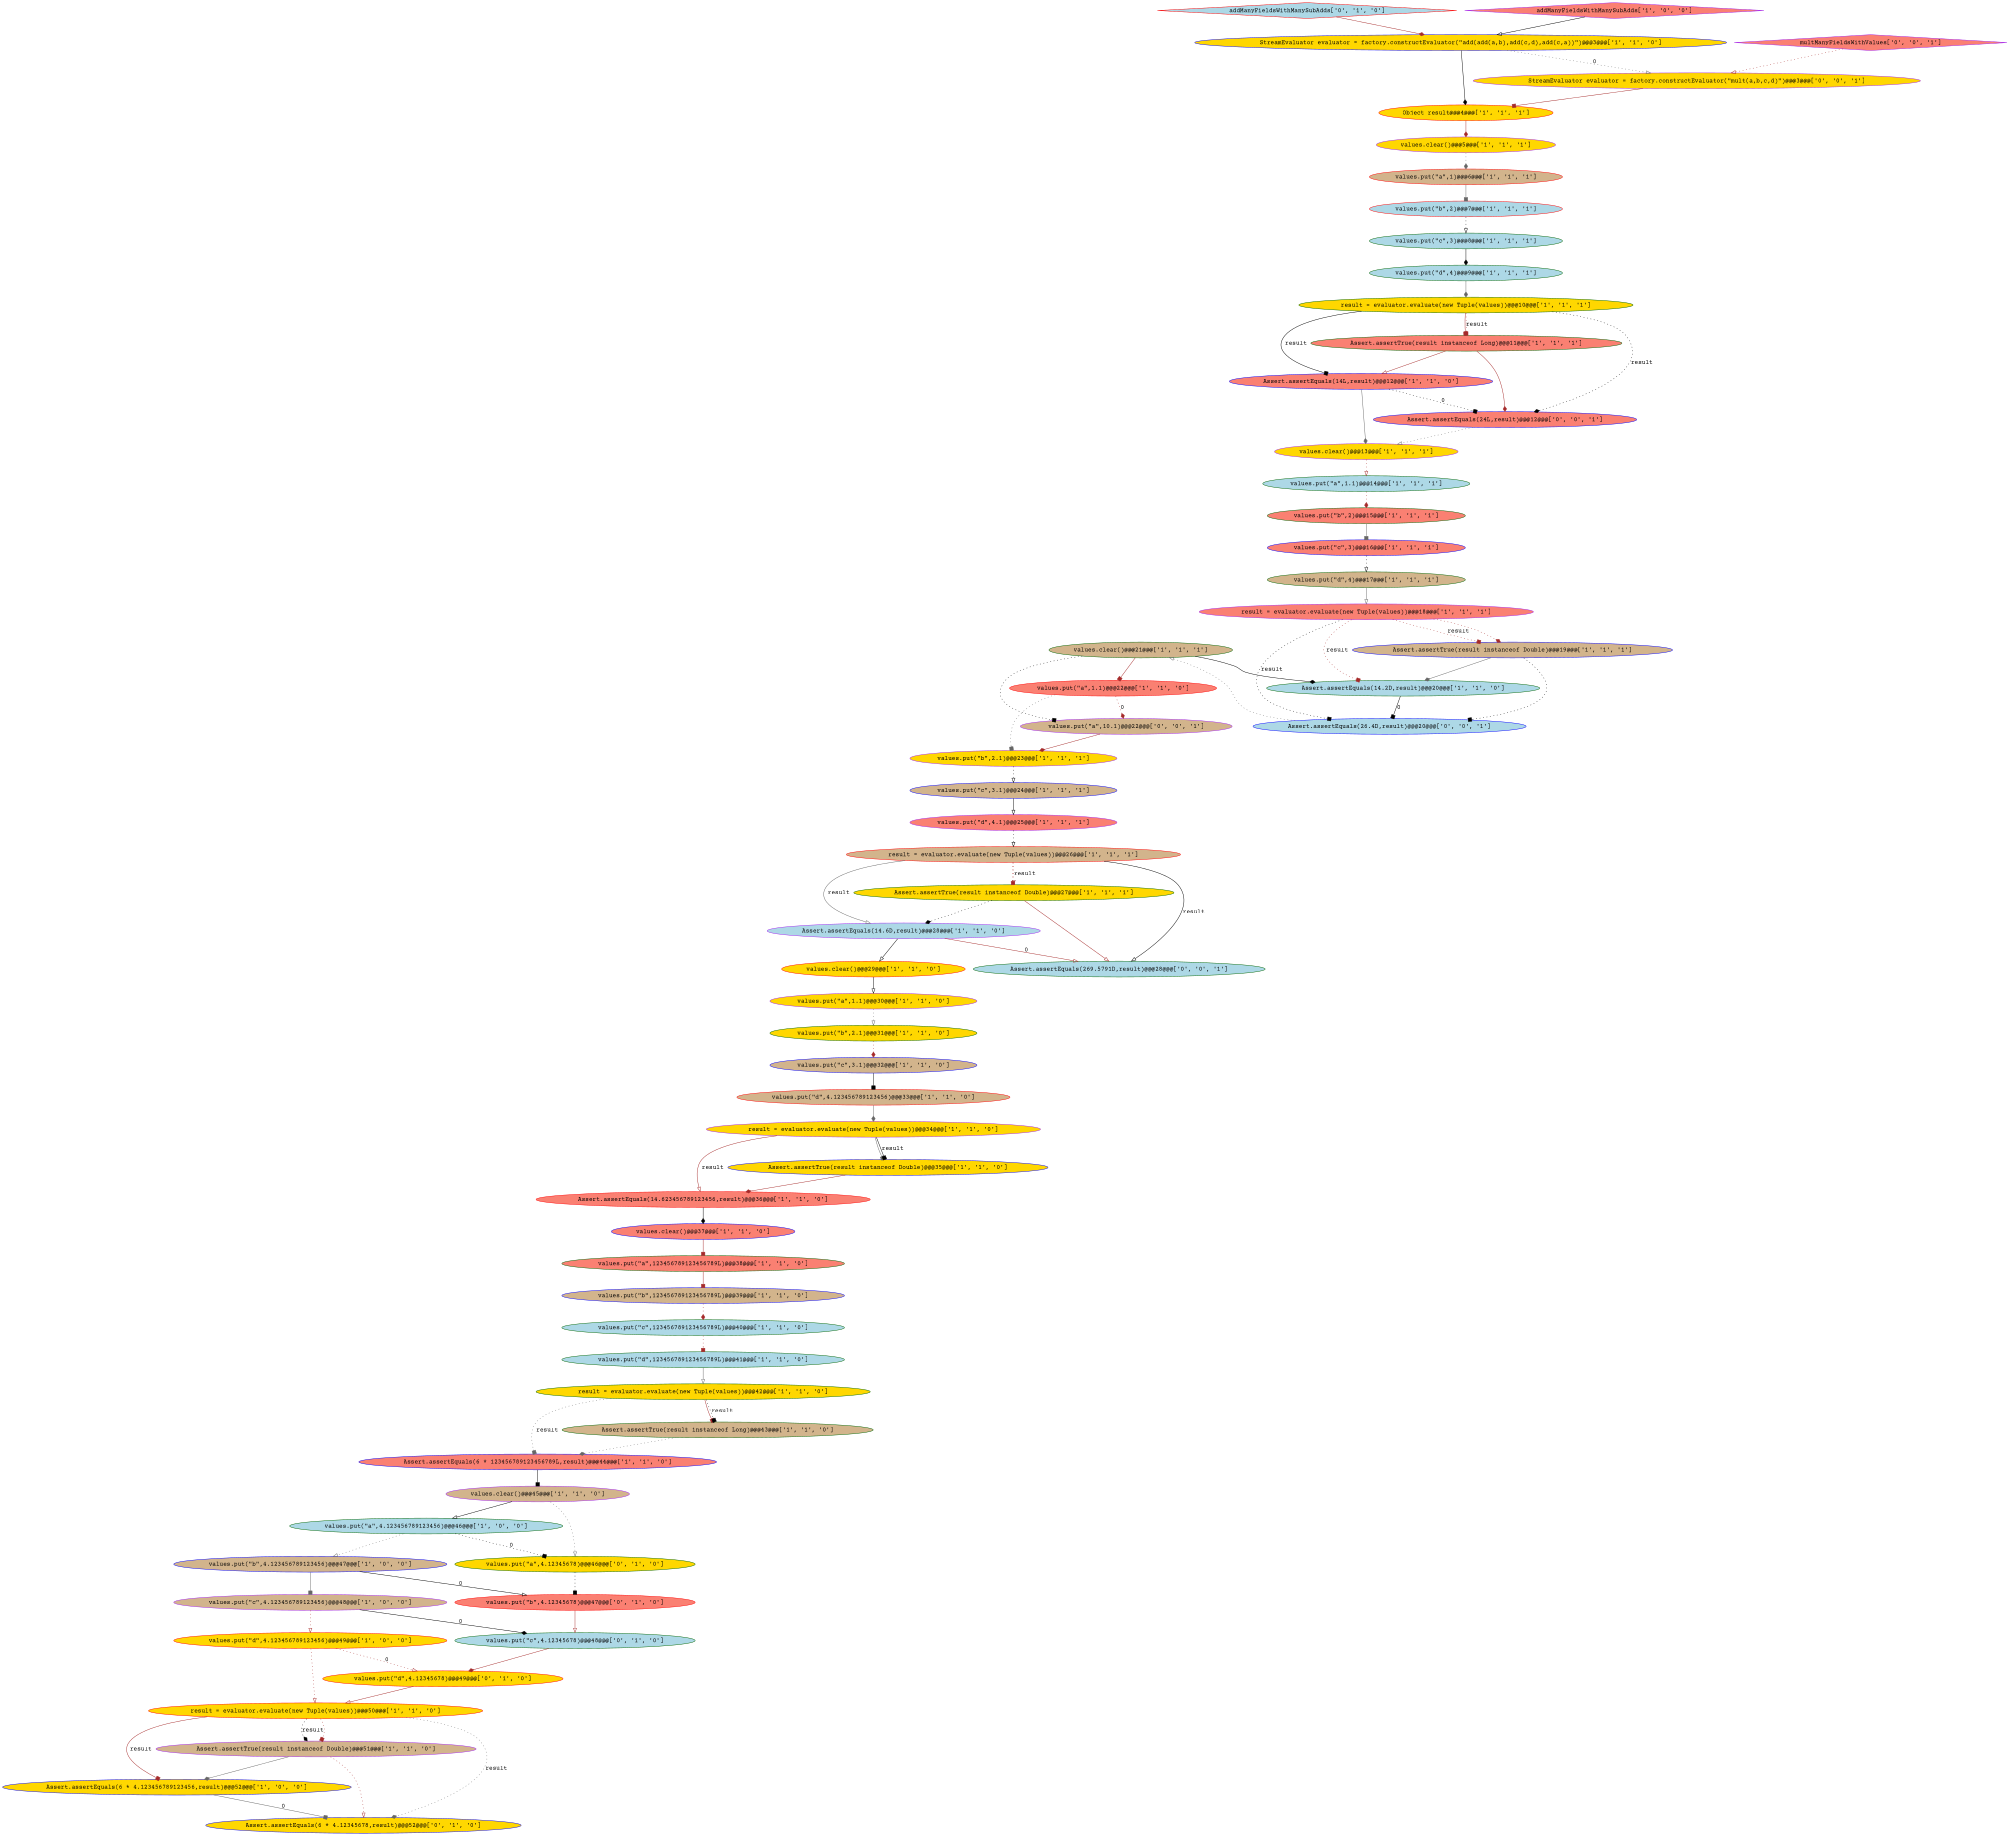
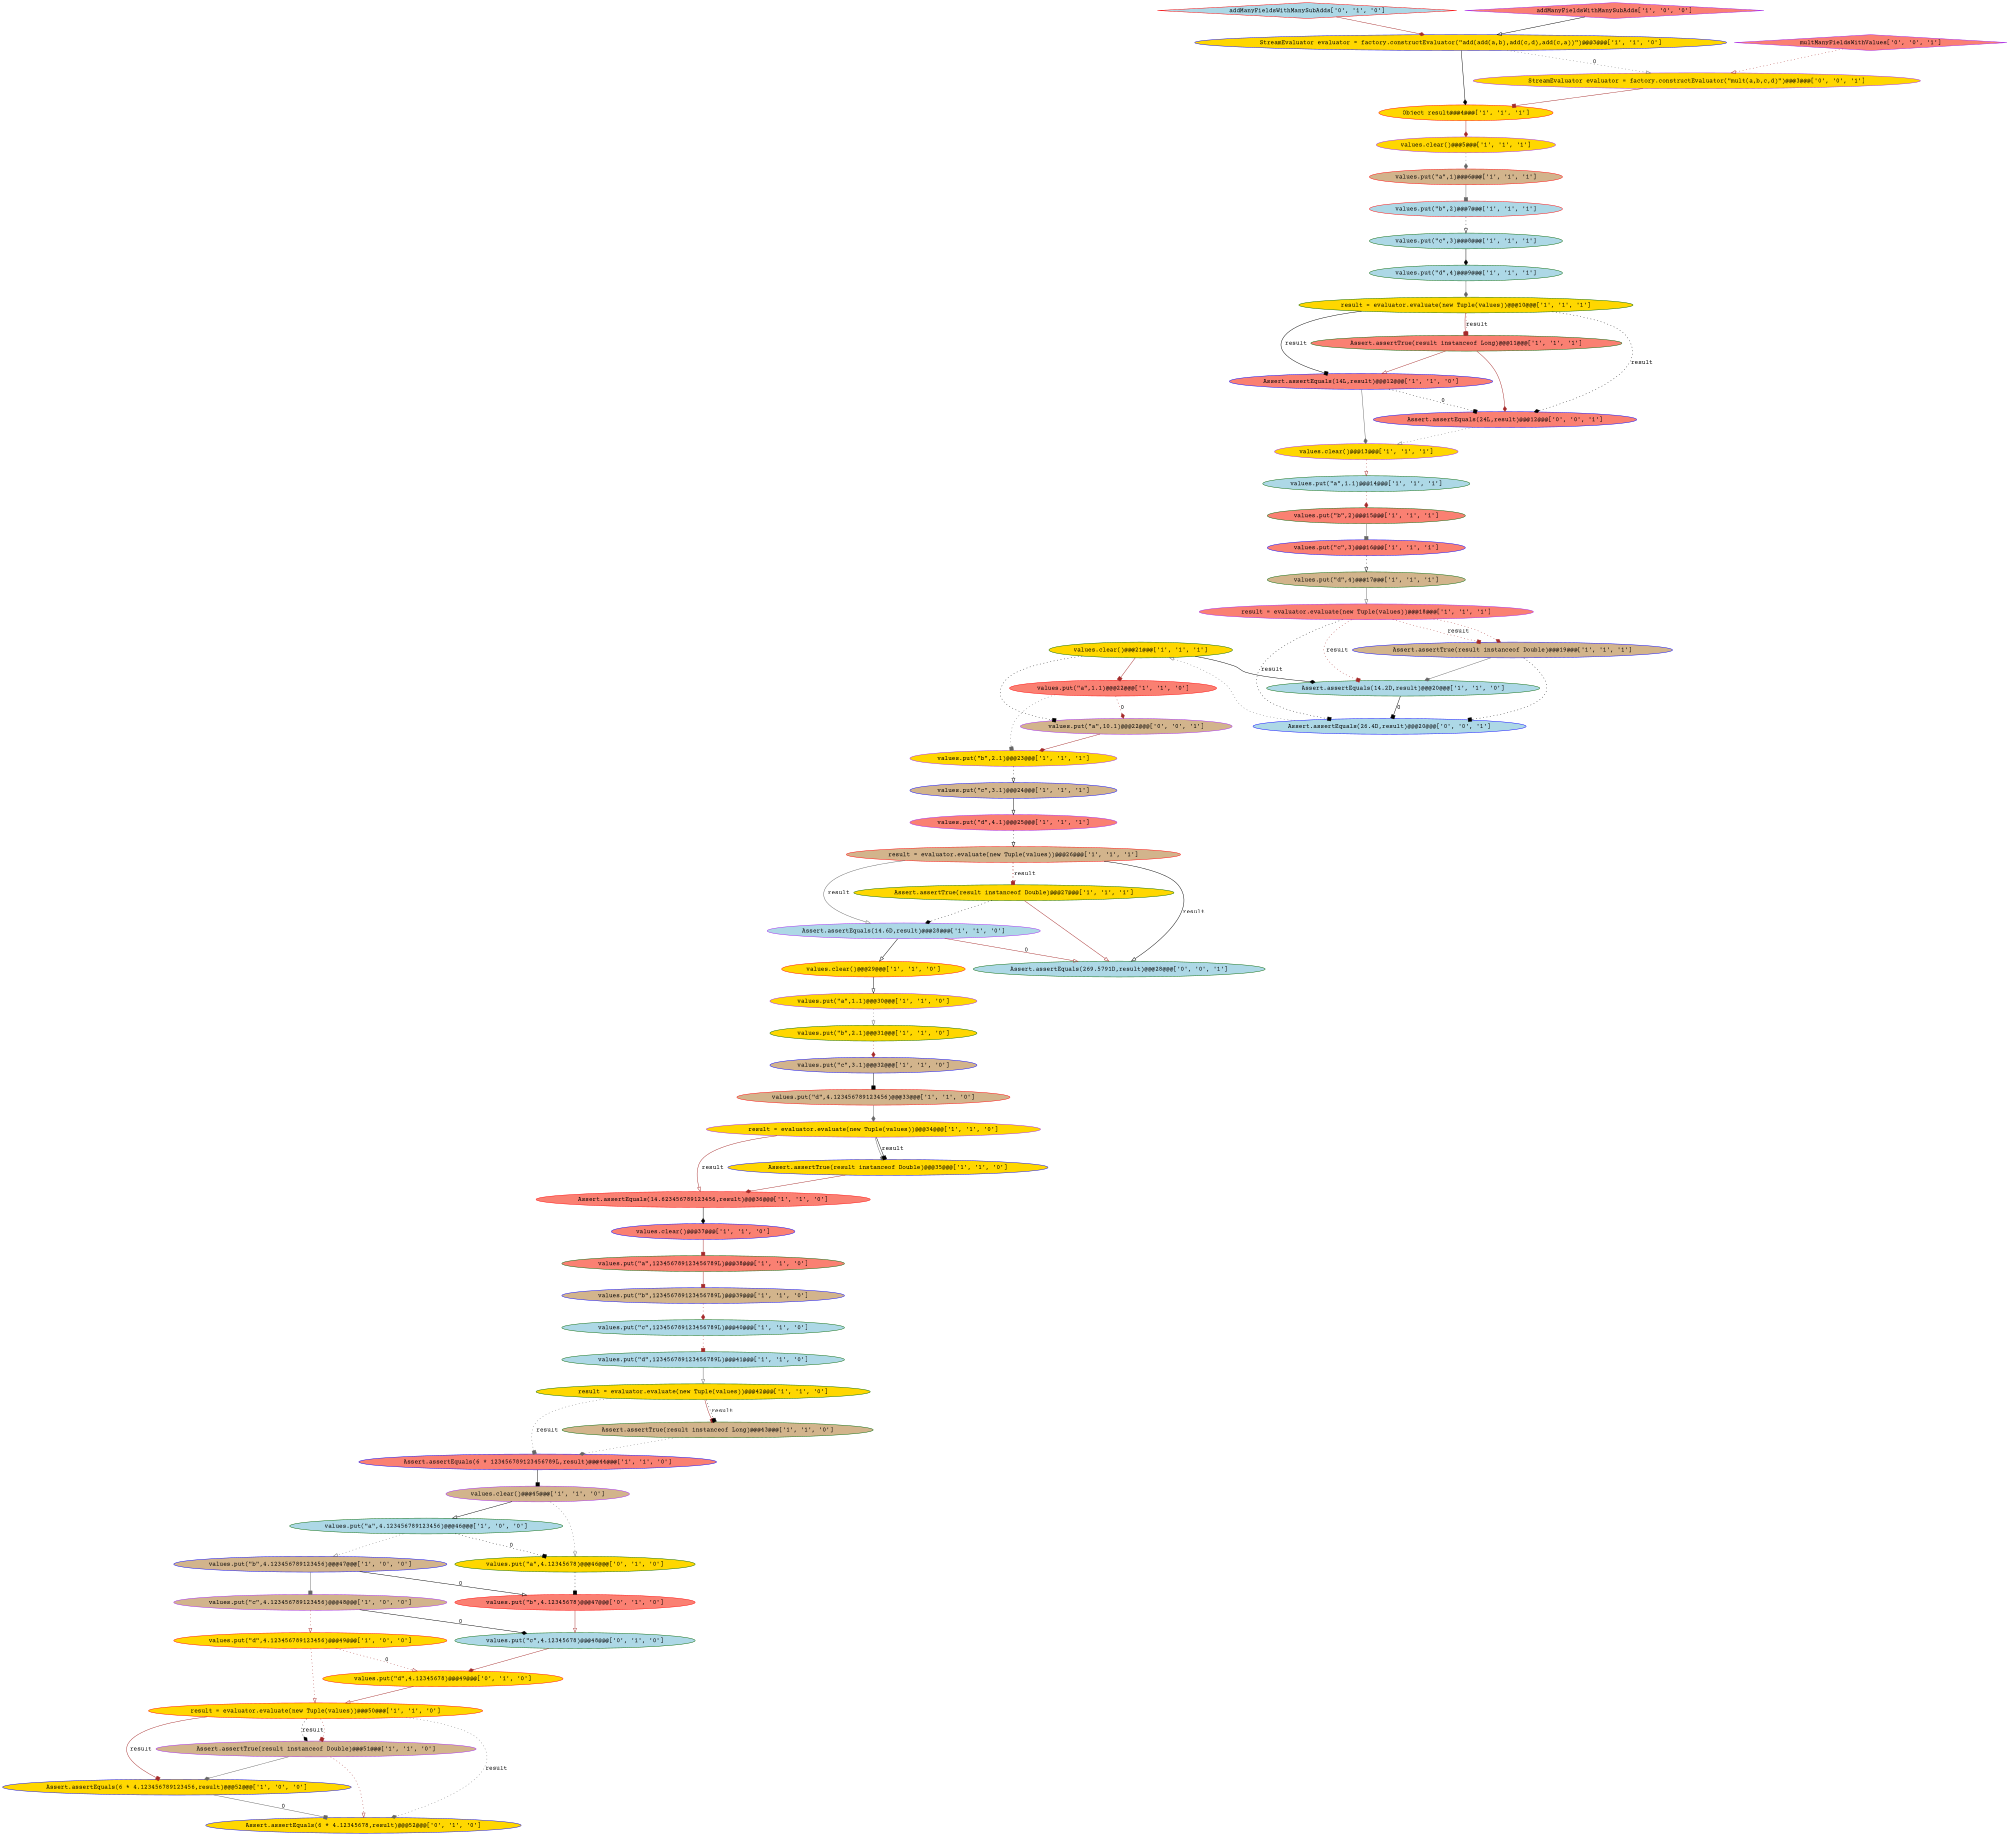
(1141, 650) -> (1141, 650)
